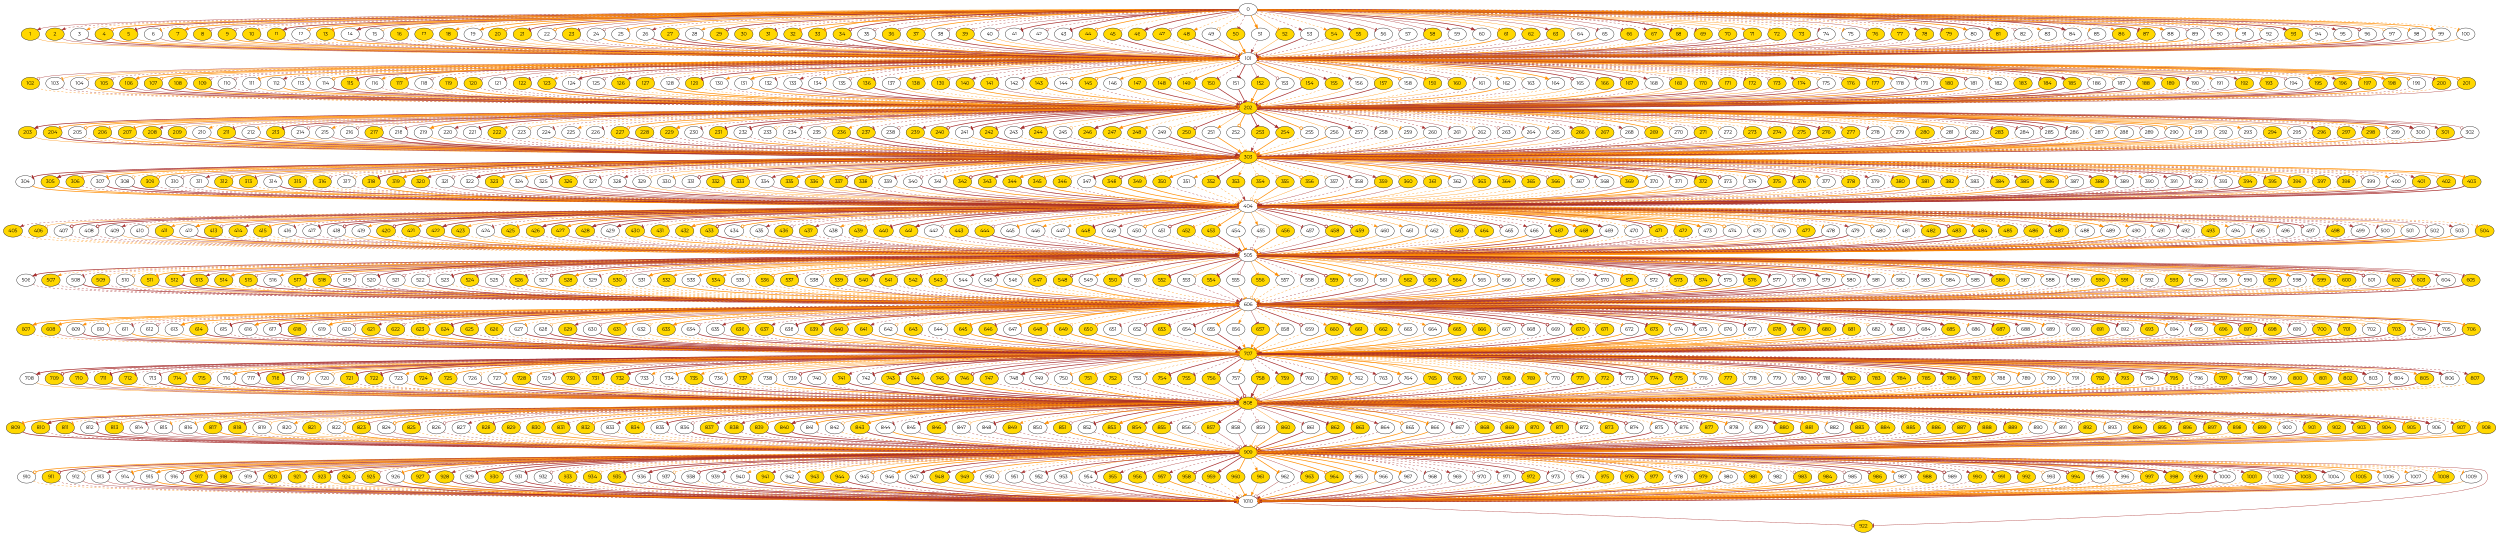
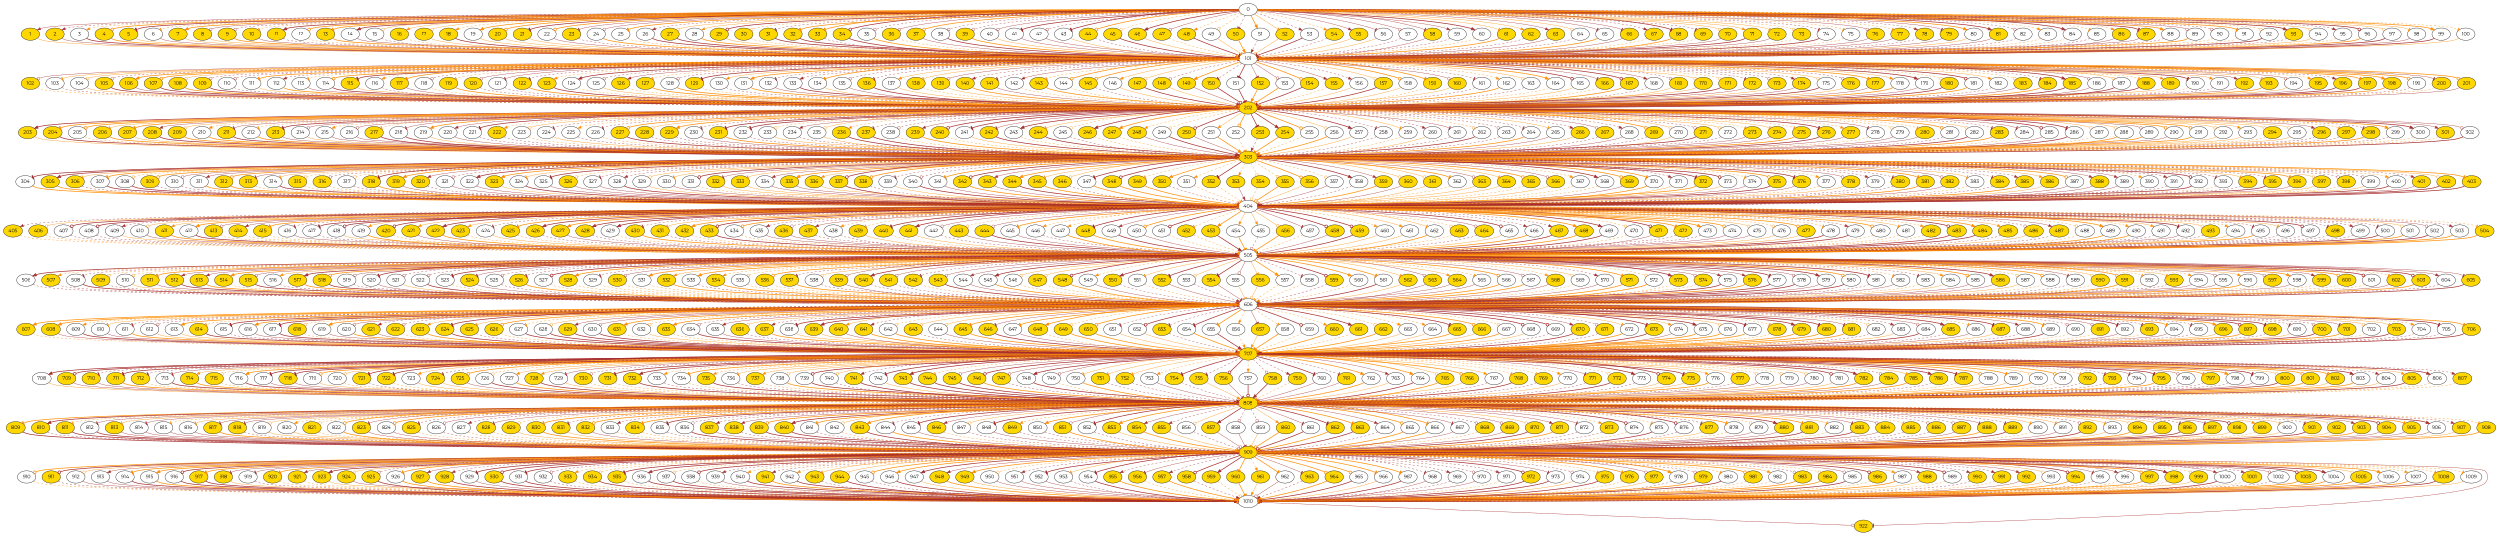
(1751, 201) -> (1751, 201)
(1876, 379) -> none
